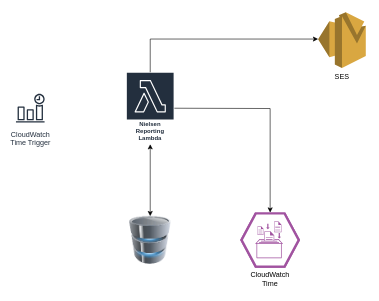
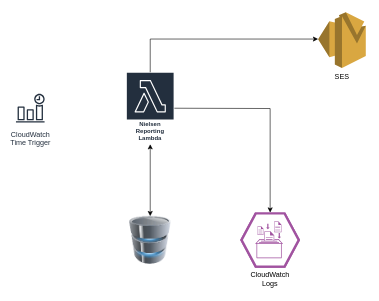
(270, 279) -> (270, 279)
